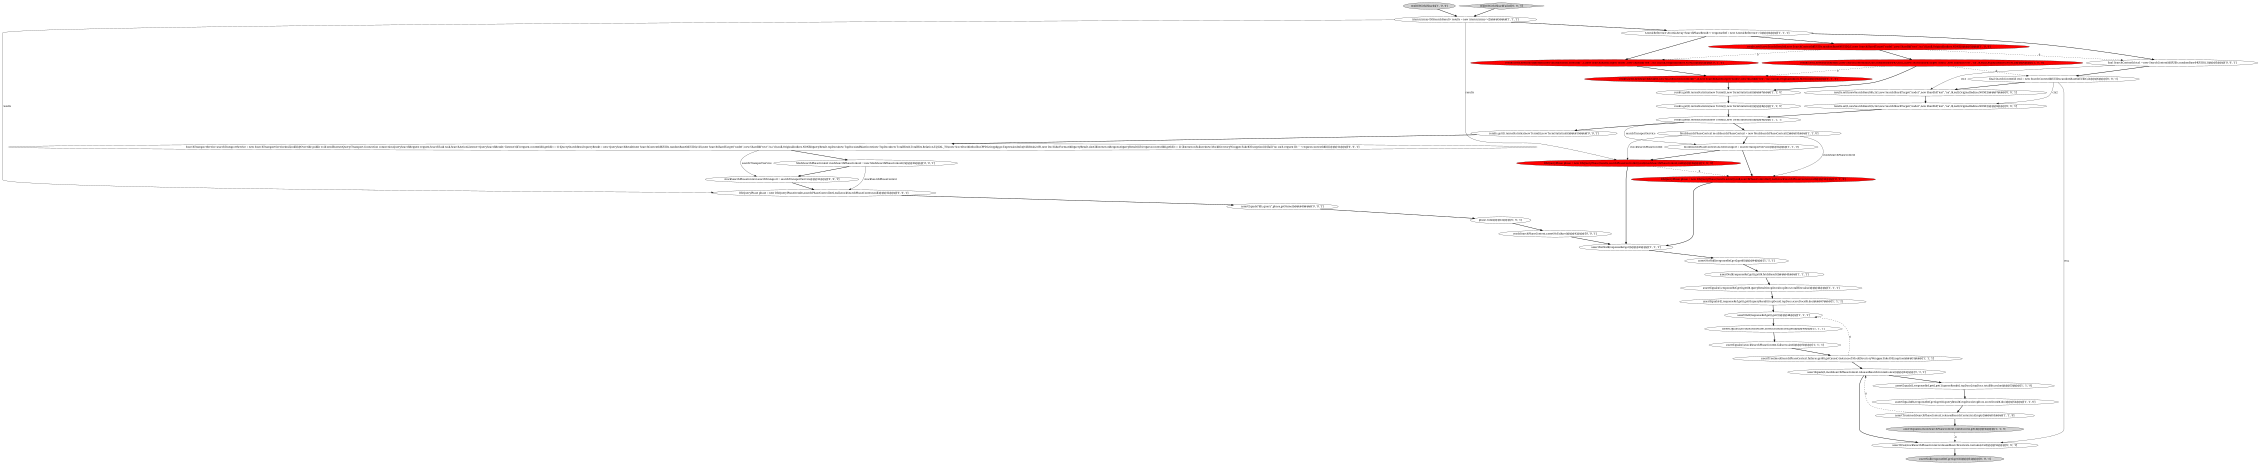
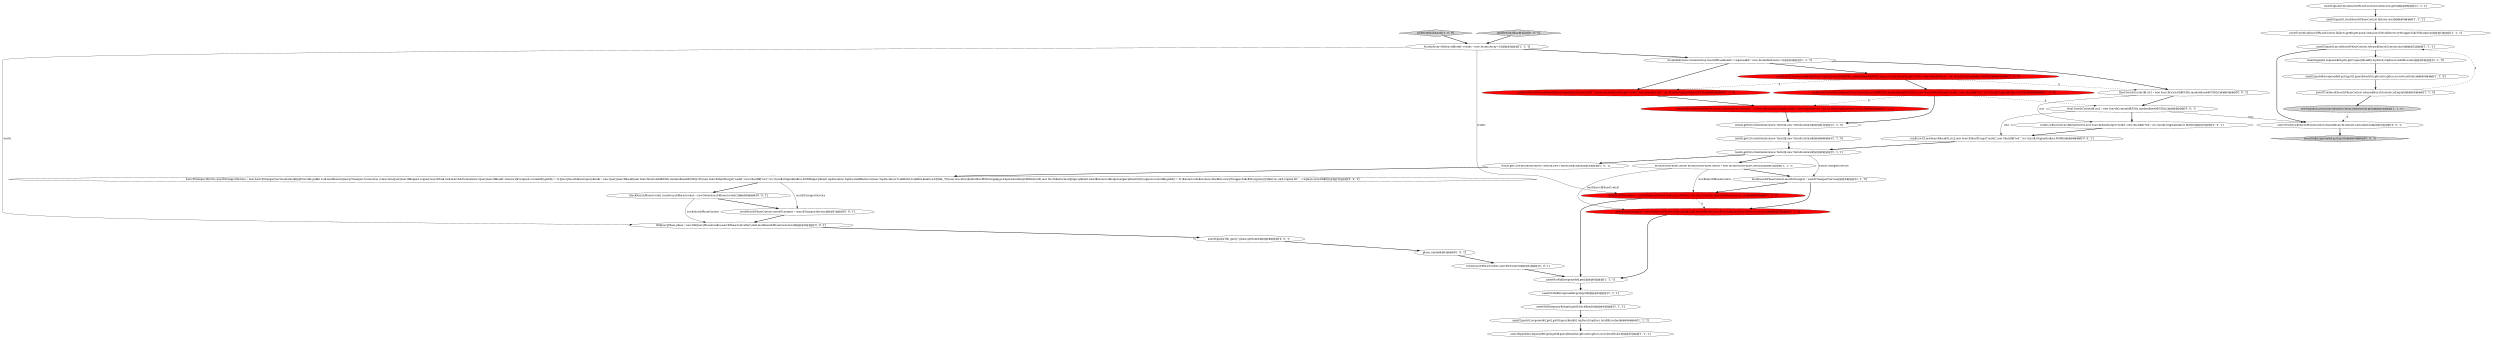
(1429, 6) -> (1436, 33)
(1773, 315) -> none
(1955, 459) -> (2340, 139)
